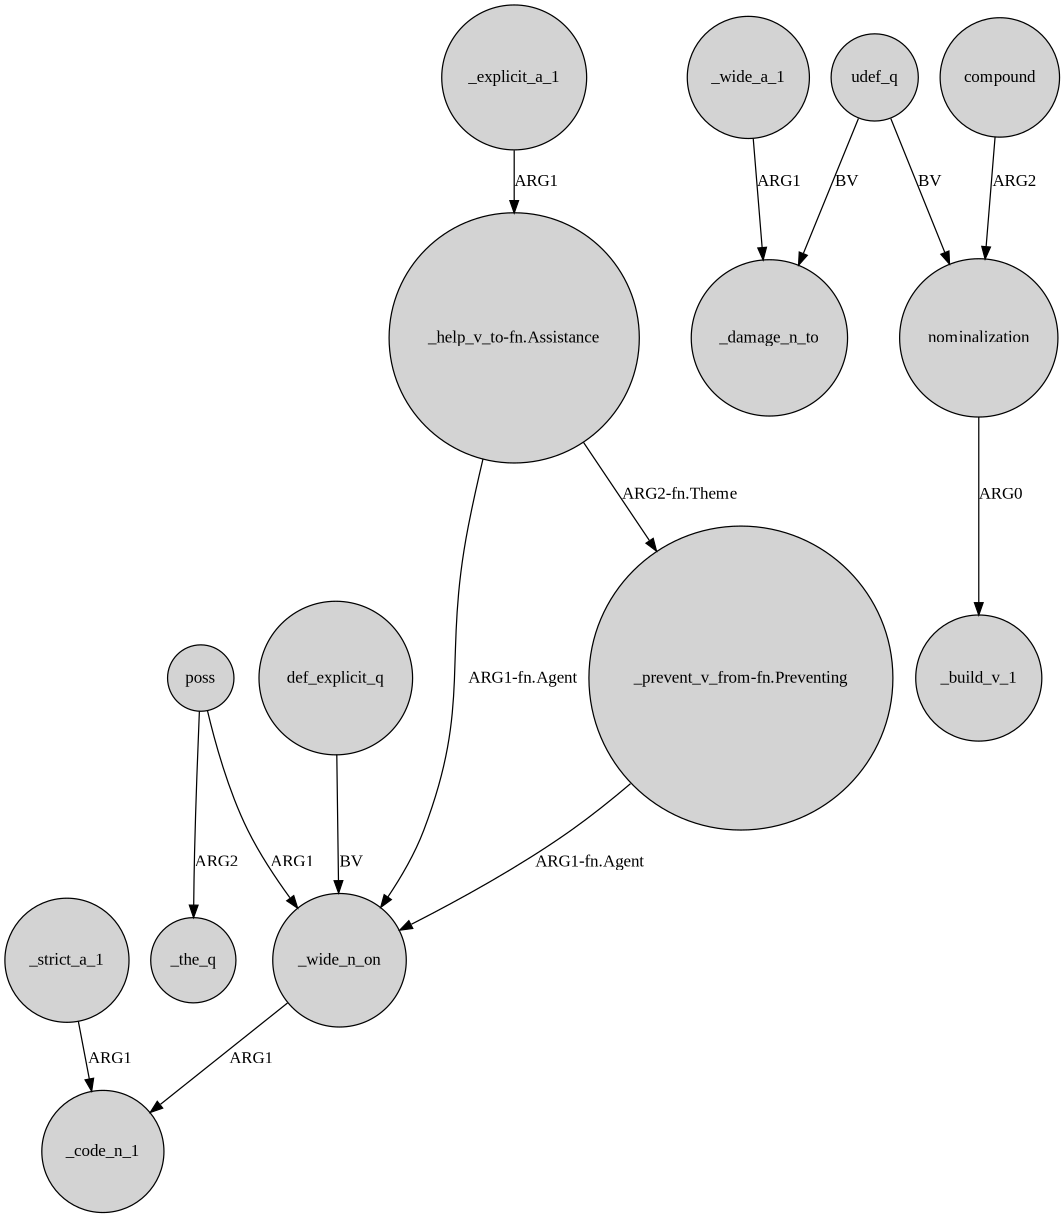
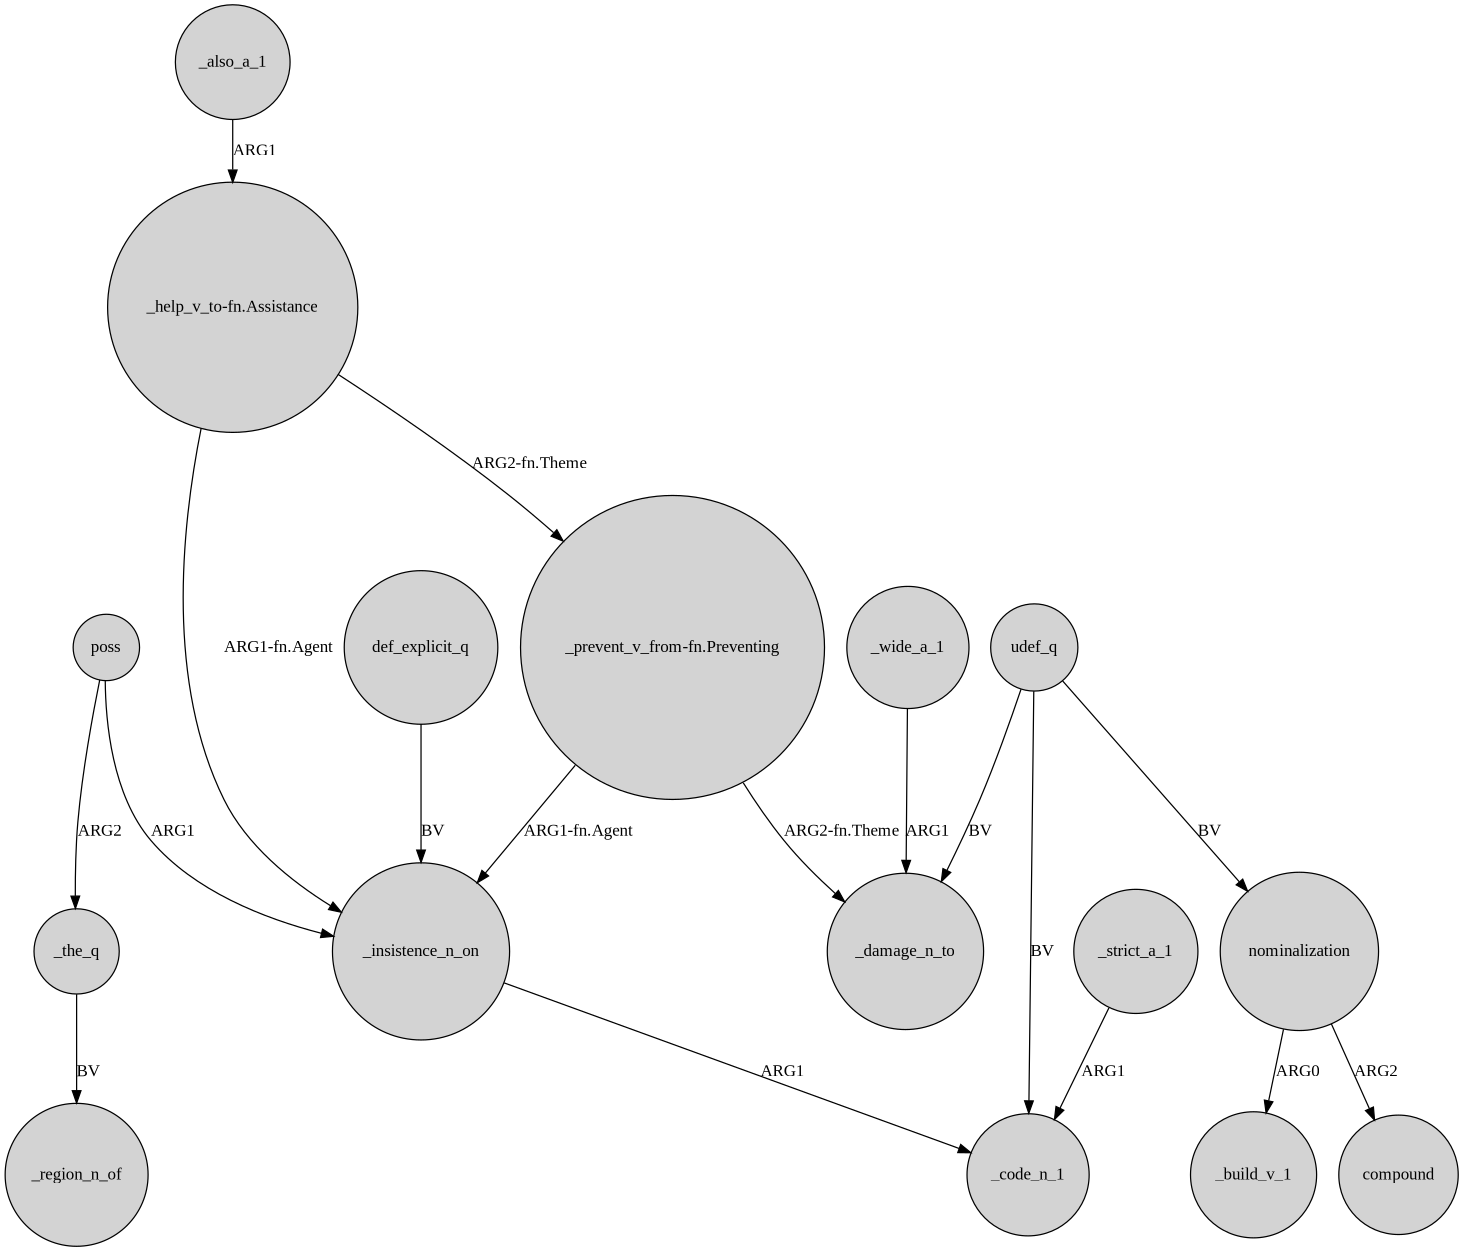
(514, 77) -> (233, 62)
(991, 192) -> (1350, 1066)
none -> (785, 842)
none -> (1031, 896)
(340, 960) -> (421, 951)
none -> (77, 1175)
